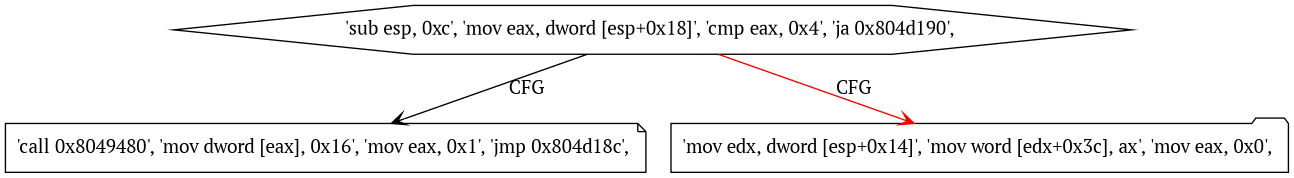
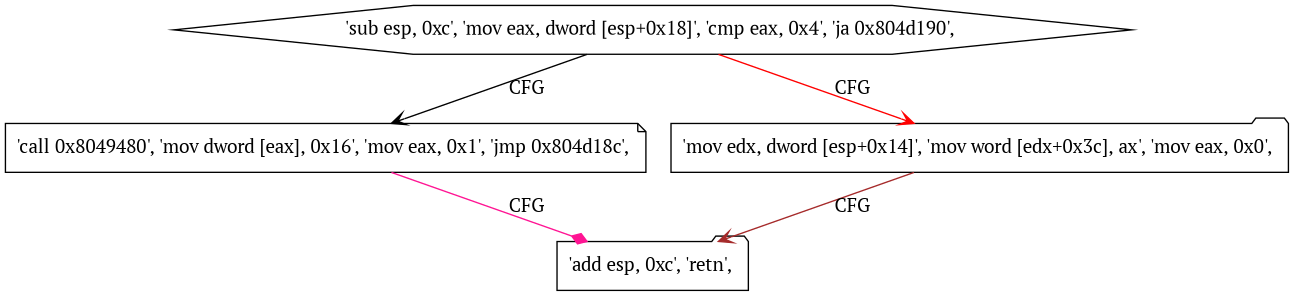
none -> (653, 266)
